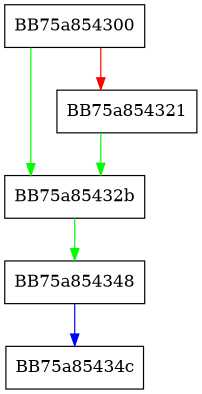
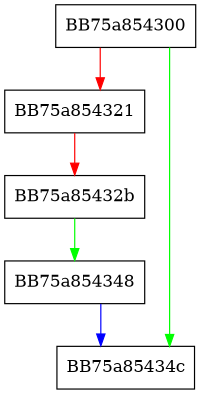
(31, 106) -> (170, 191)
(101, 148) -> (75, 148)
